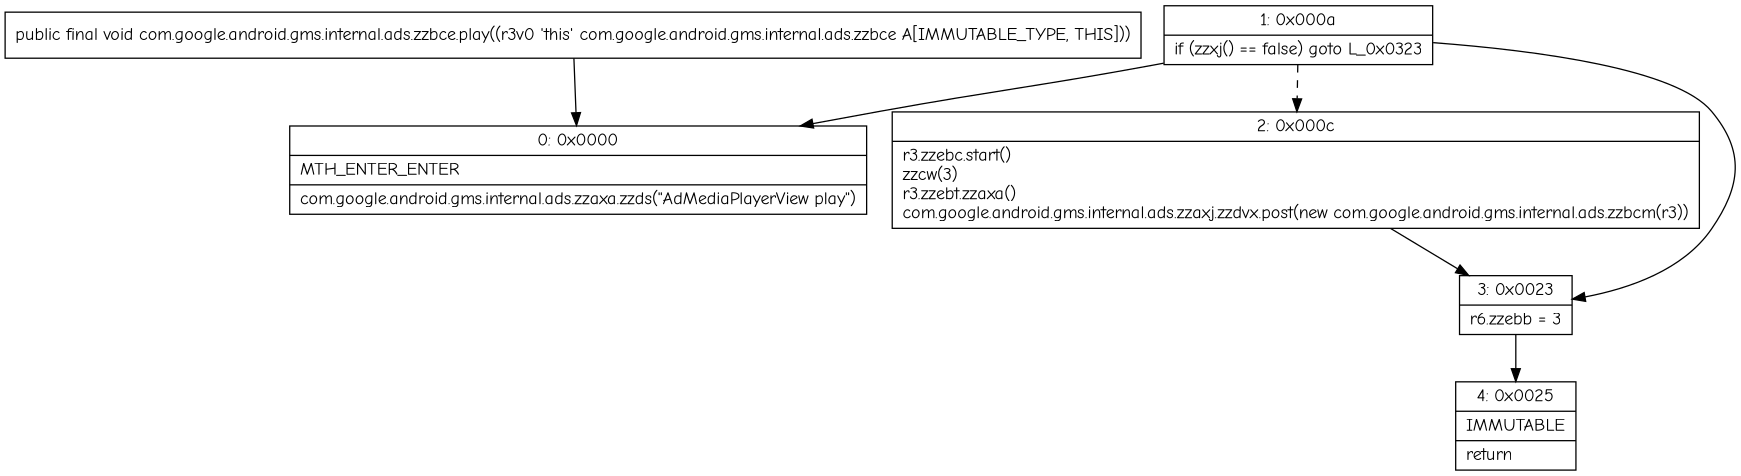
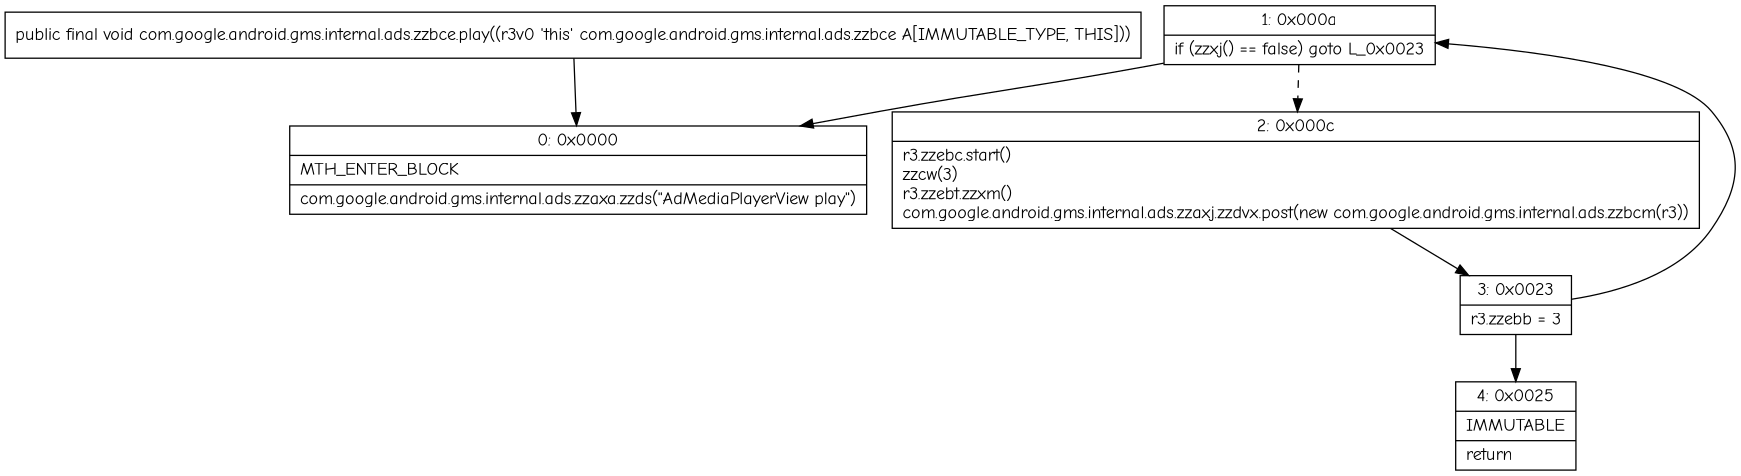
(1298, 49) -> (1300, 49)
(1706, 107) -> (1716, 117)
(380, 169) -> (379, 169)
(959, 194) -> (957, 194)
(1516, 319) -> (1516, 319)
